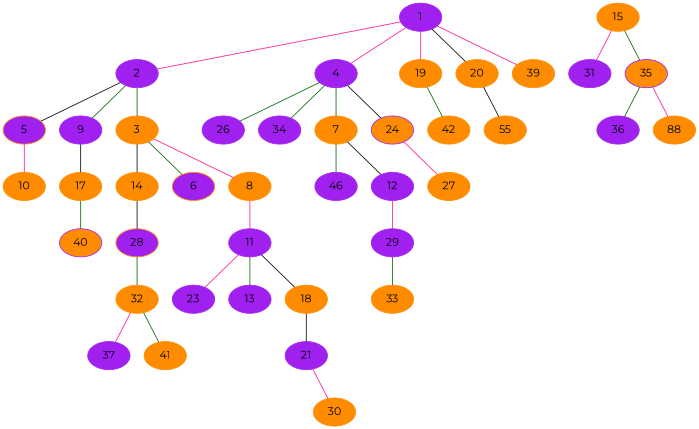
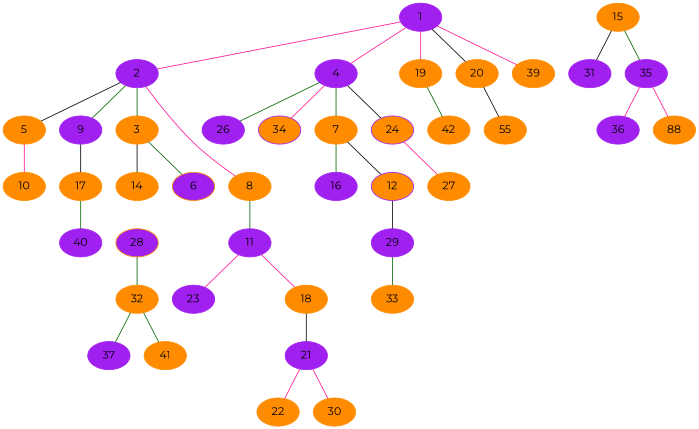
(604, 45) -> (604, 45)
(646, 74) -> (646, 74)
(308, 102) -> (308, 102)
(632, 102) -> (632, 102)
(24, 130) -> (24, 130)
(280, 130) -> (280, 130)
(193, 158) -> (187, 136)
(336, 186) -> (336, 186)
(392, 186) -> (392, 186)
(137, 215) -> none
(250, 215) -> (250, 215)
(392, 215) -> (392, 215)
(81, 243) -> (81, 243)
(278, 271) -> (278, 271)
(250, 299) -> none
(123, 327) -> (123, 327)
none -> (278, 412)
